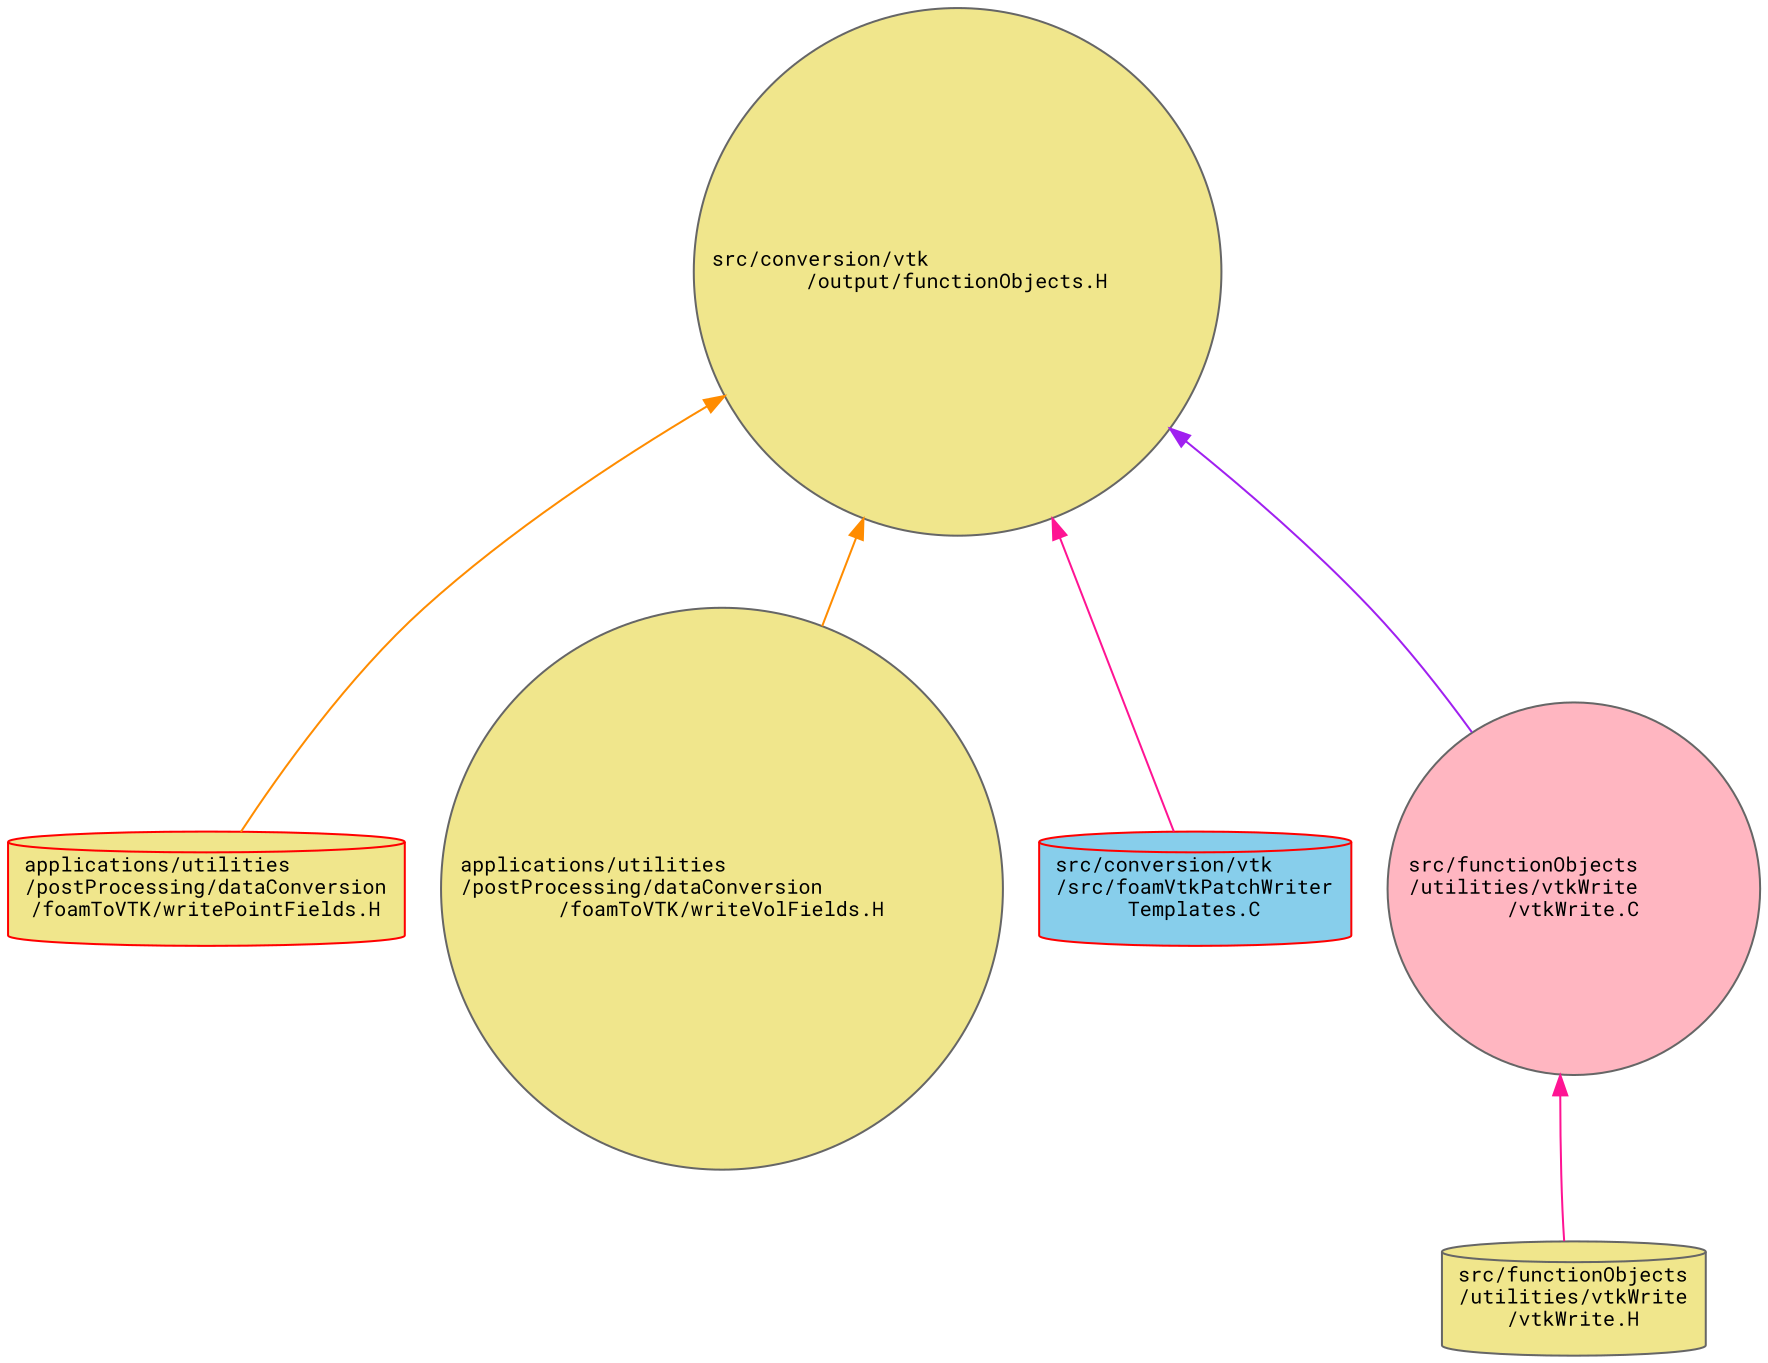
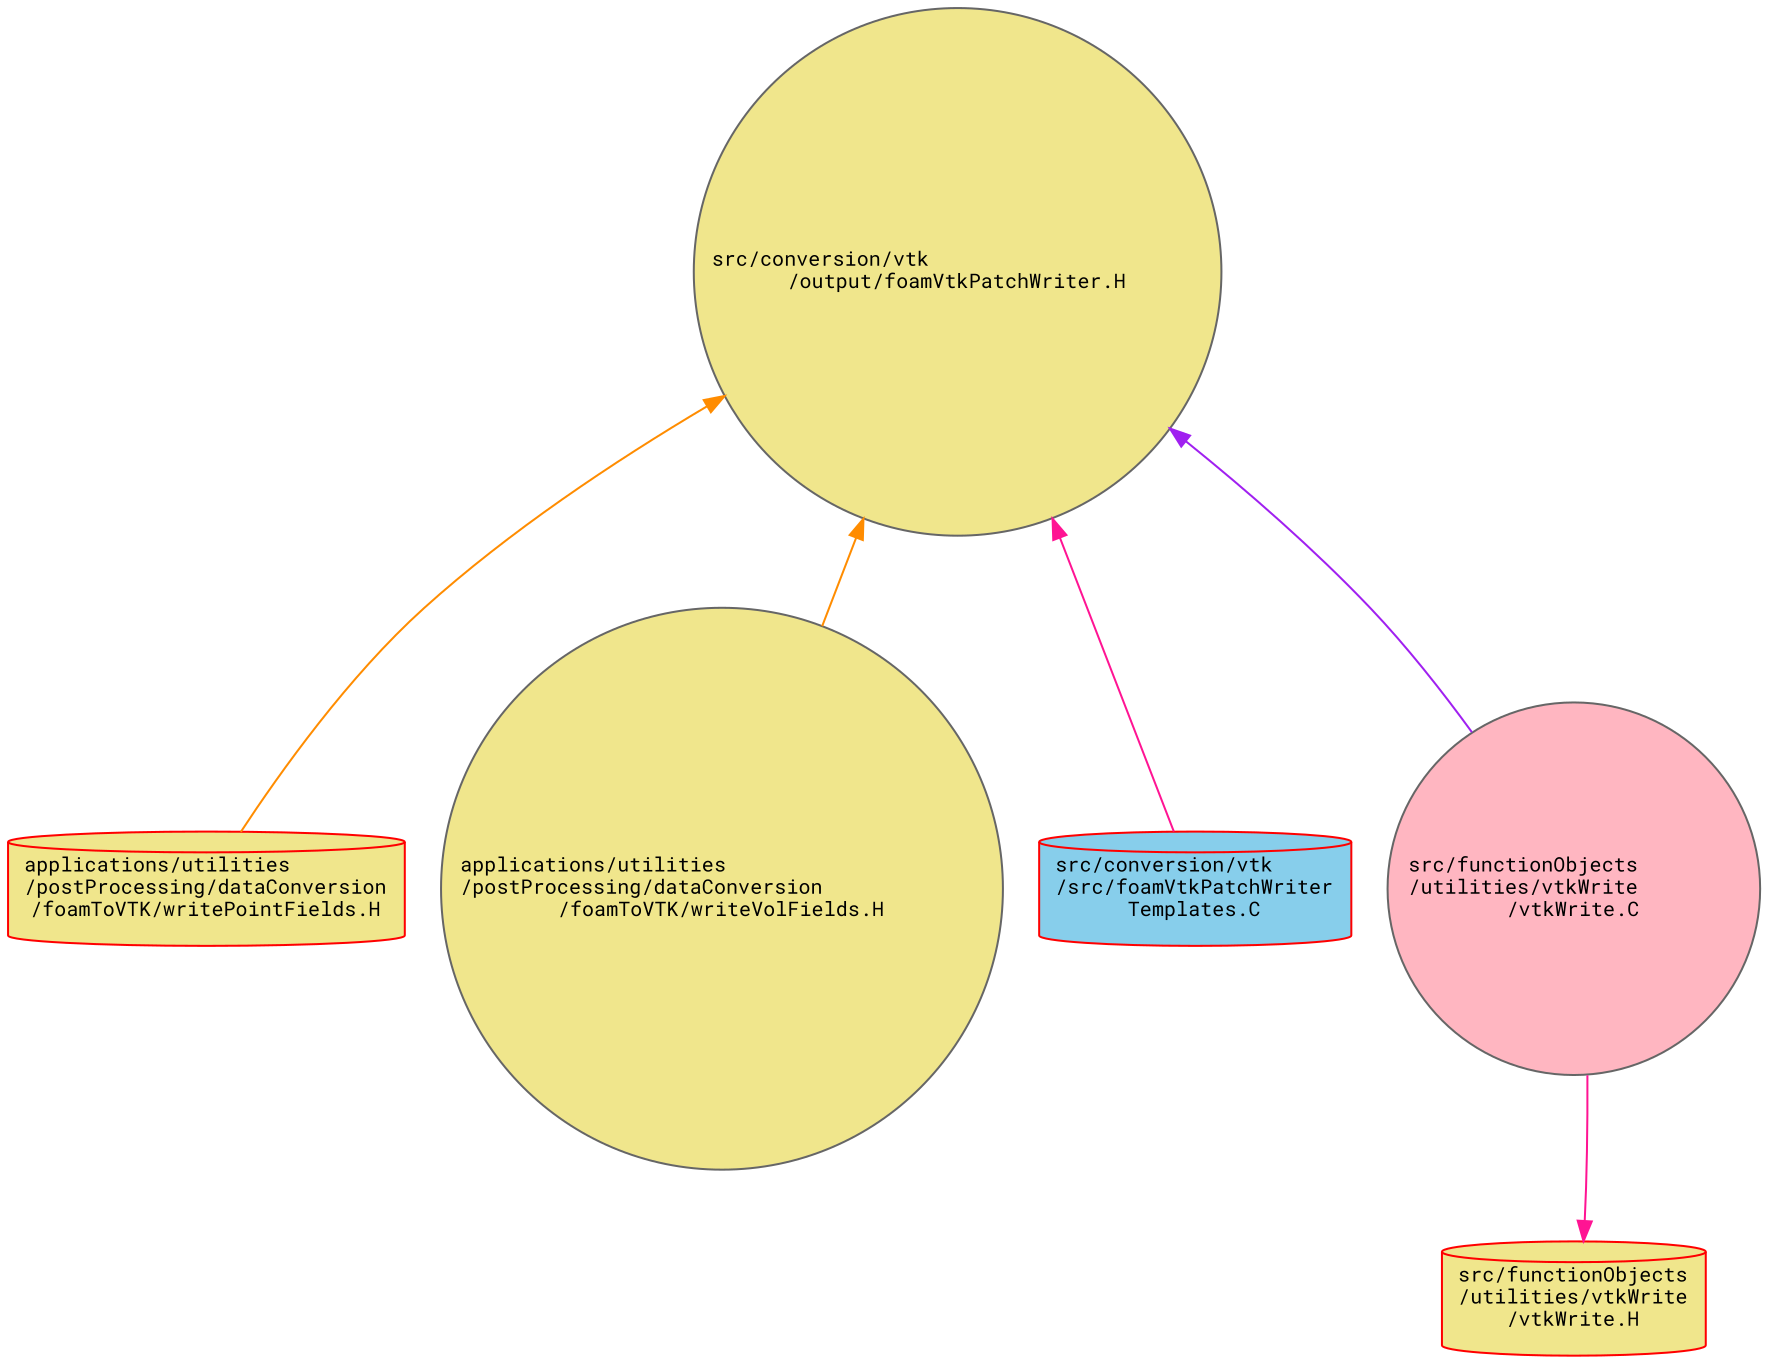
(958, 272) -> (958, 272)
(1561, 1168) -> (1587, 1148)
(1574, 1299) -> (1574, 1299)
